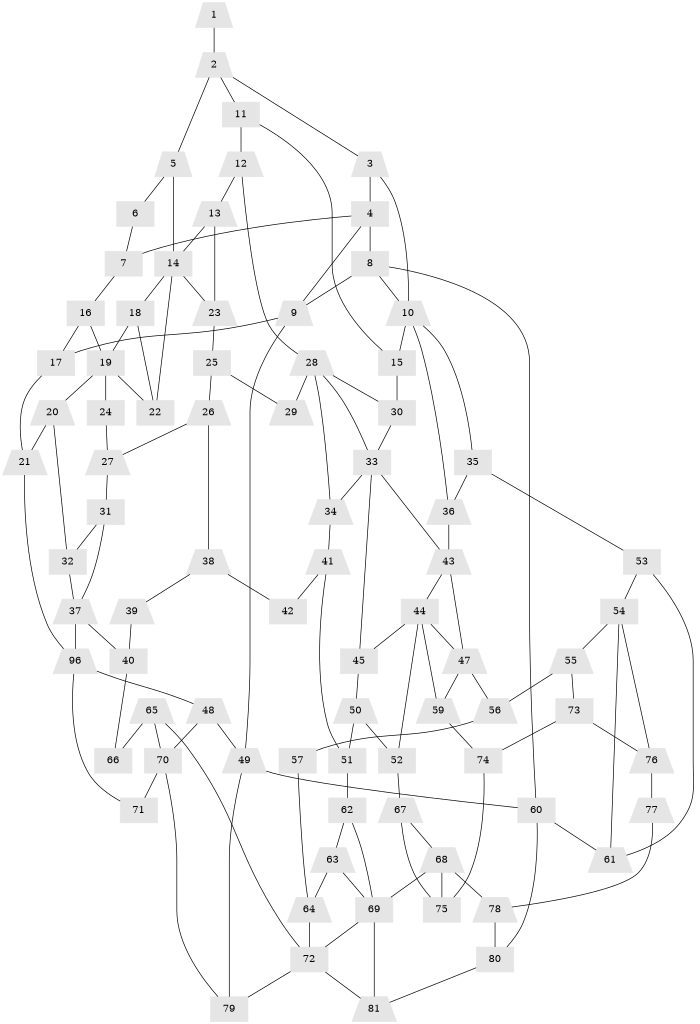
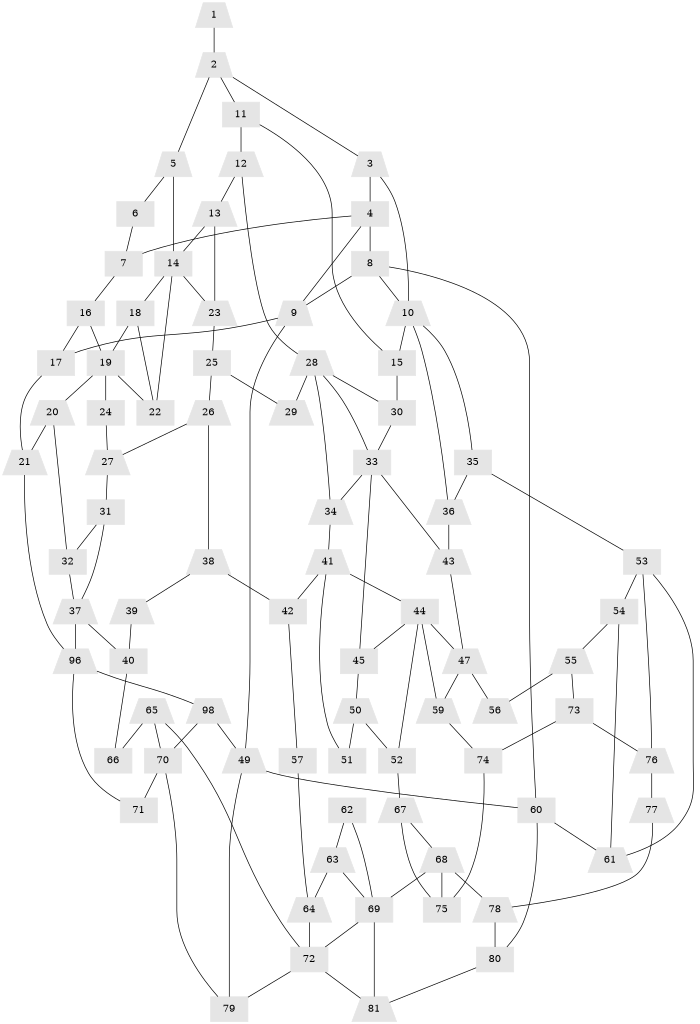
(434, 587) -> (376, 588)
(636, 686) -> (649, 661)
(209, 711) -> (209, 711)
(395, 735) -> (293, 686)
(347, 782) -> none
